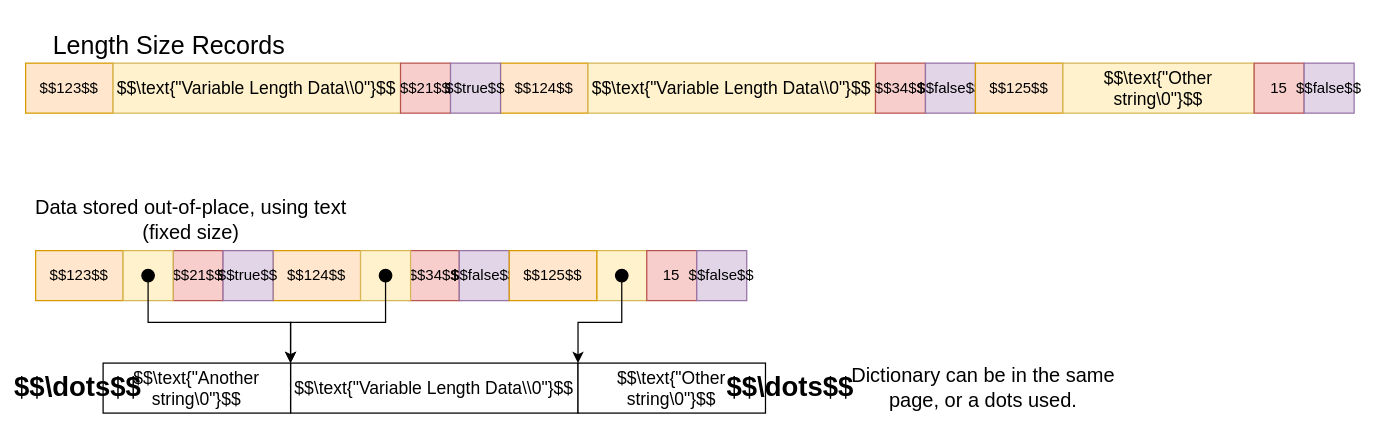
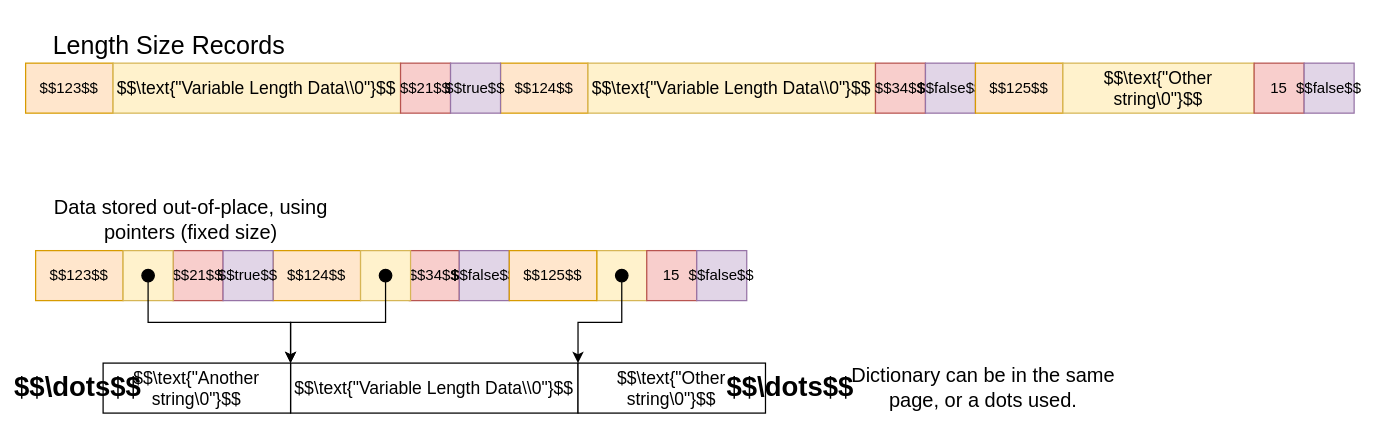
(191, 219) -> (191, 219)
